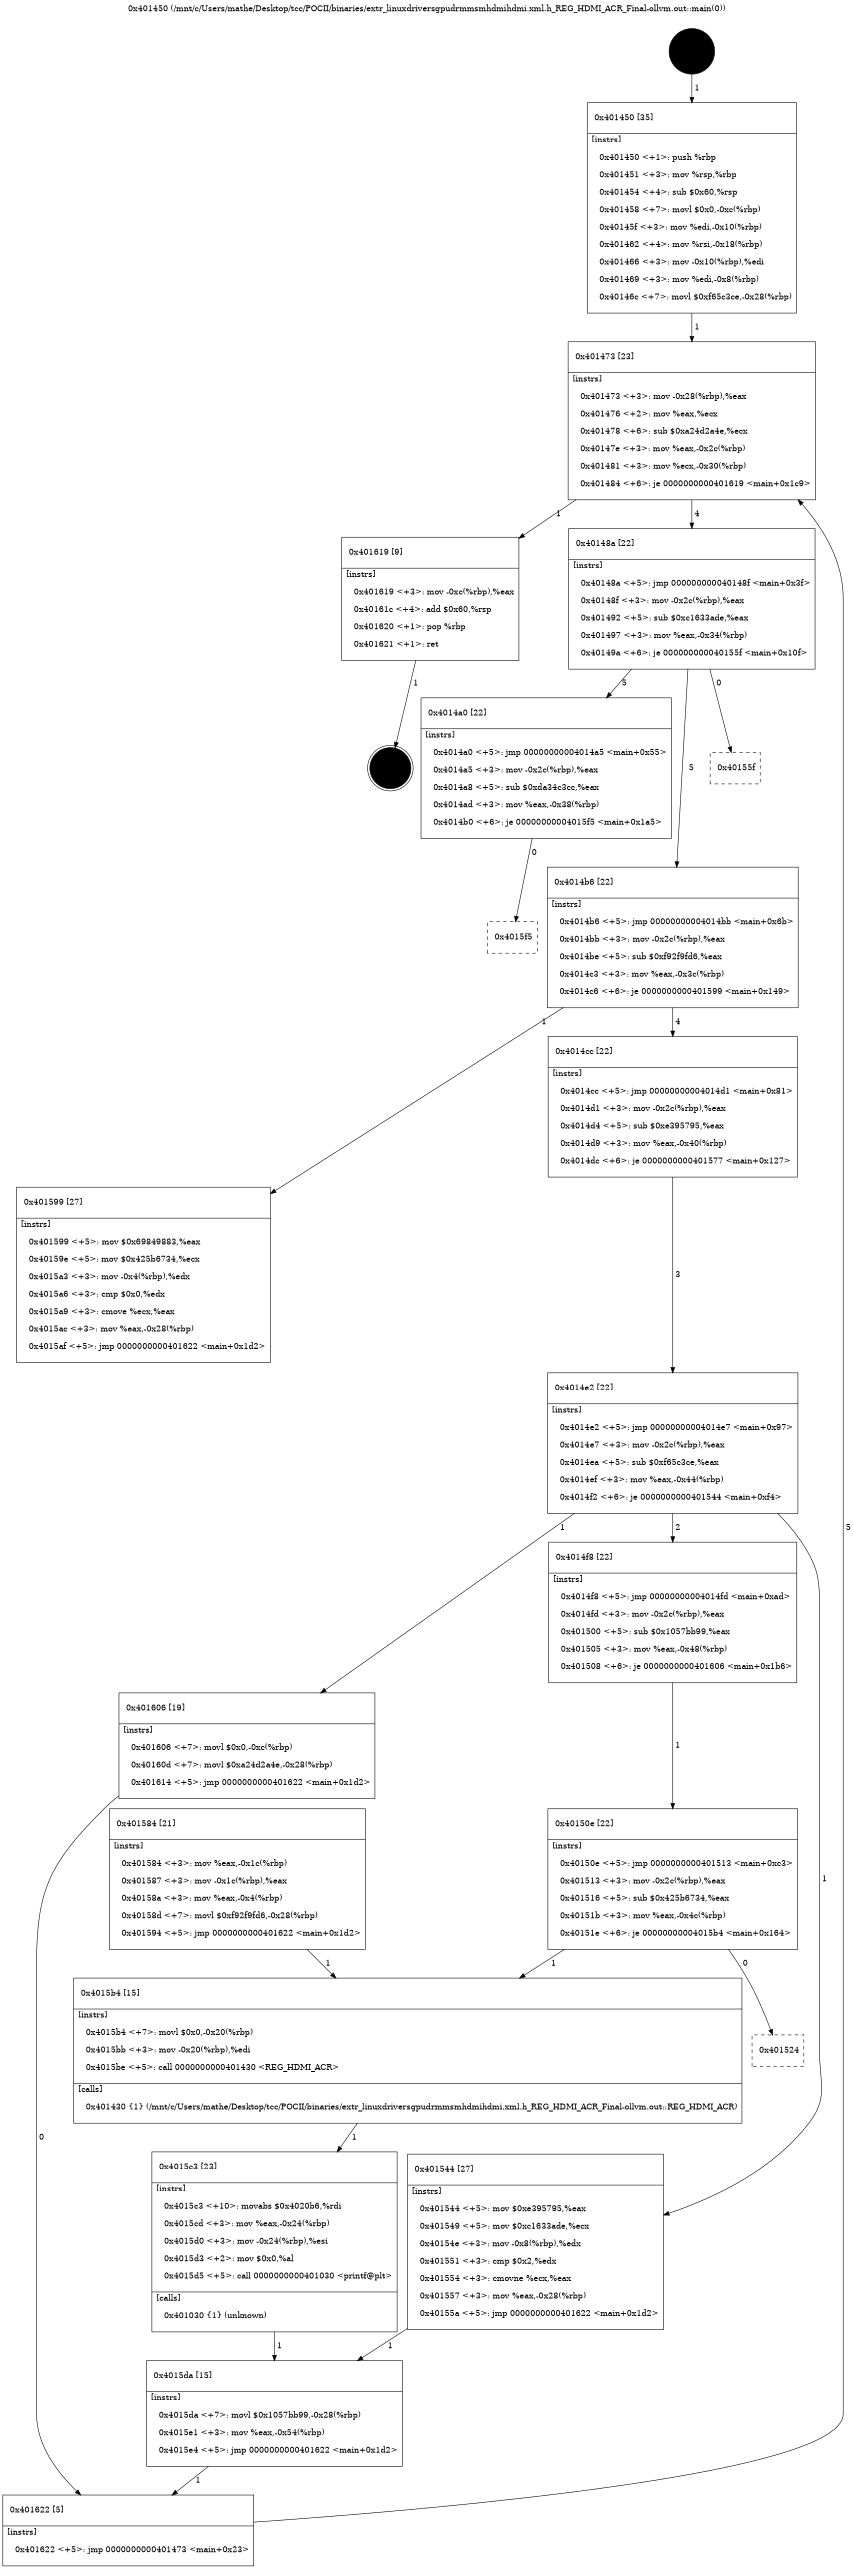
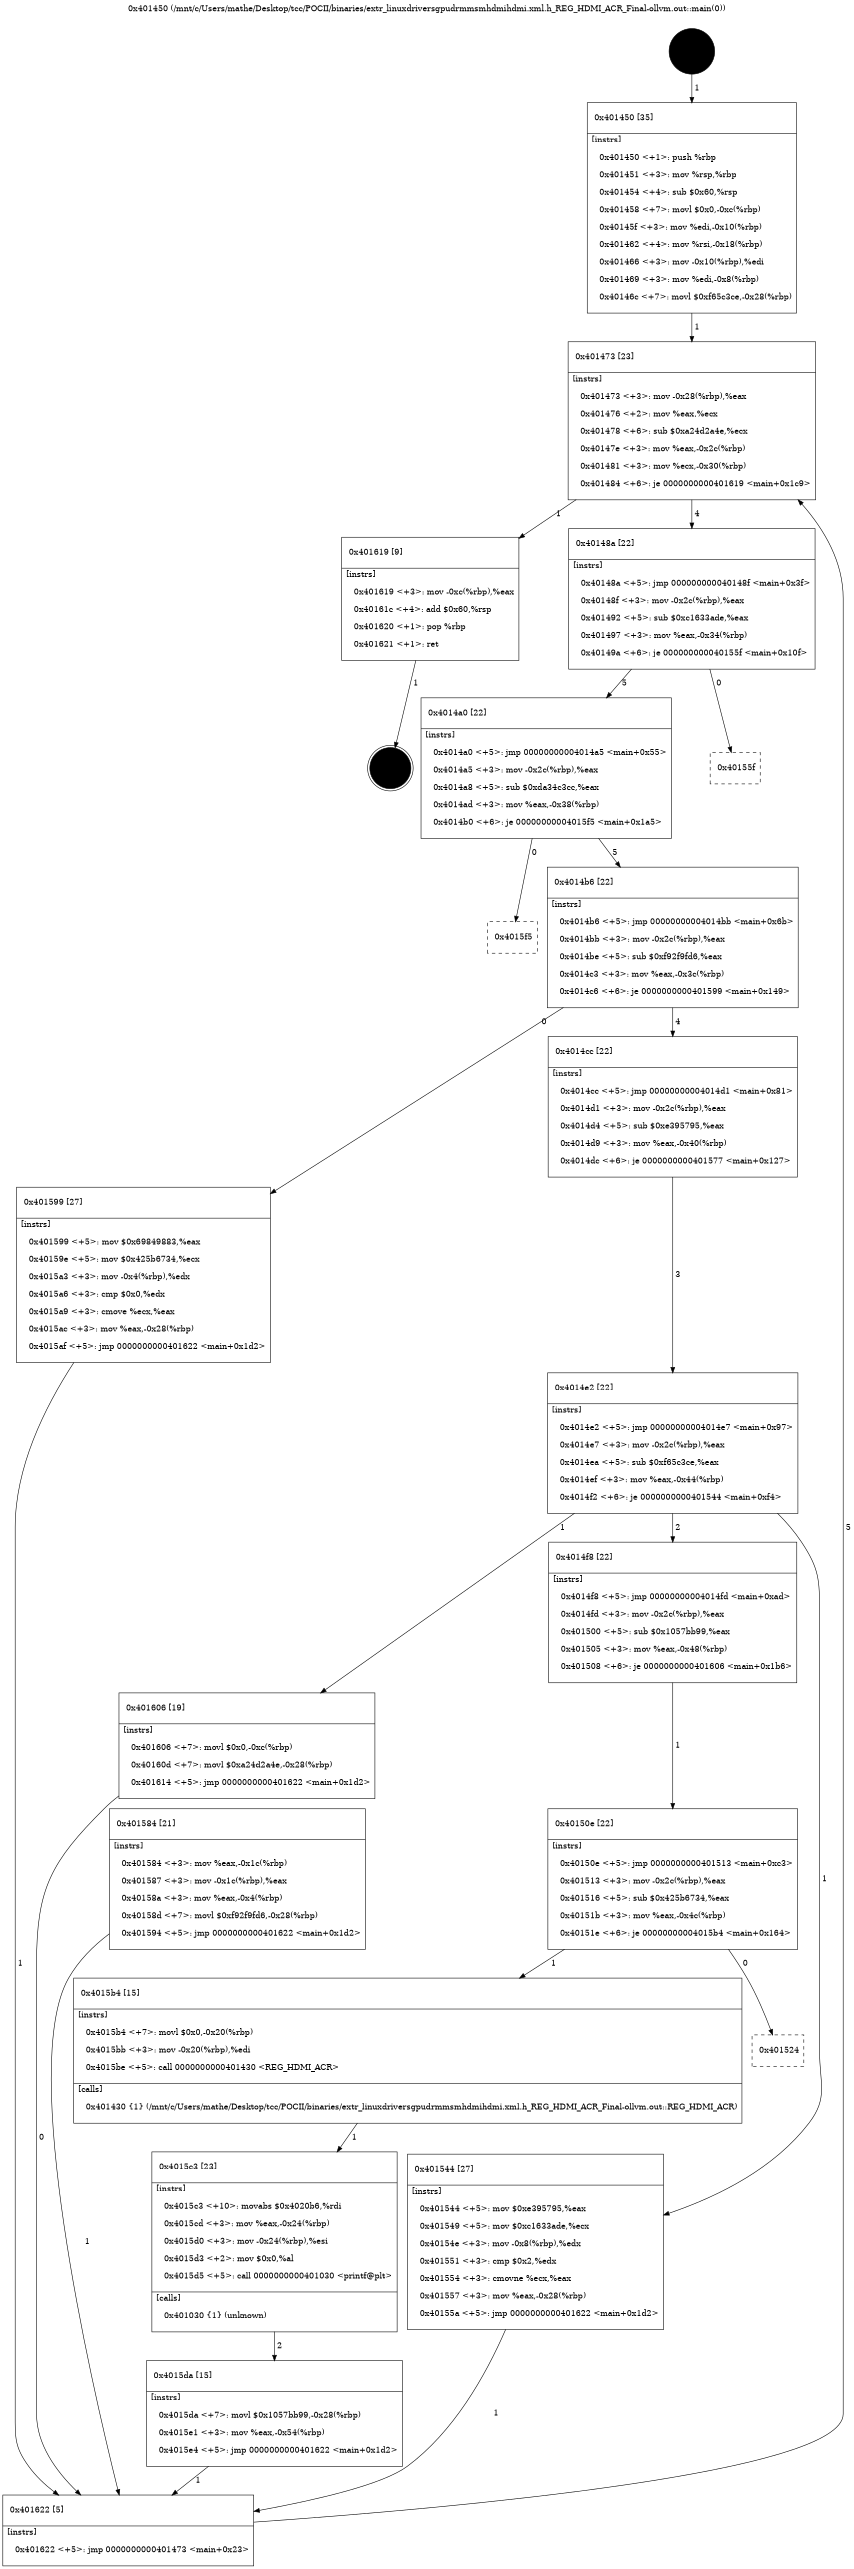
(682, 765) -> (608, 851)
(543, 1022) -> (543, 1022)
none -> (15, 1928)
(319, 1962) -> (62, 2205)
(385, 2343) -> (413, 2461)
(278, 2346) -> (278, 2346)
